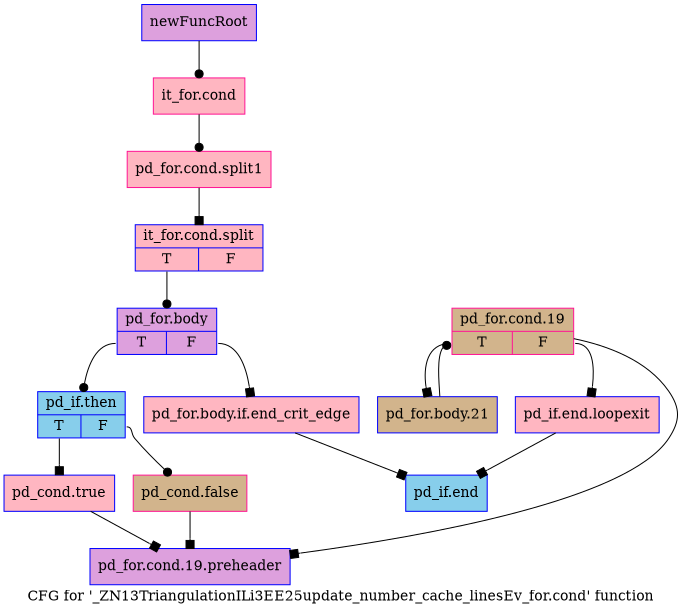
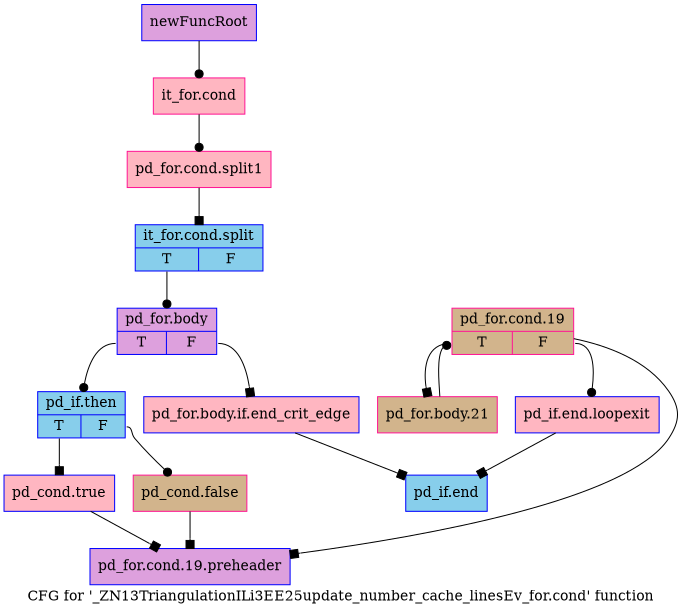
(199, 248) -> (199, 248)
(592, 360) -> (592, 361)
(437, 415) -> (437, 415)
